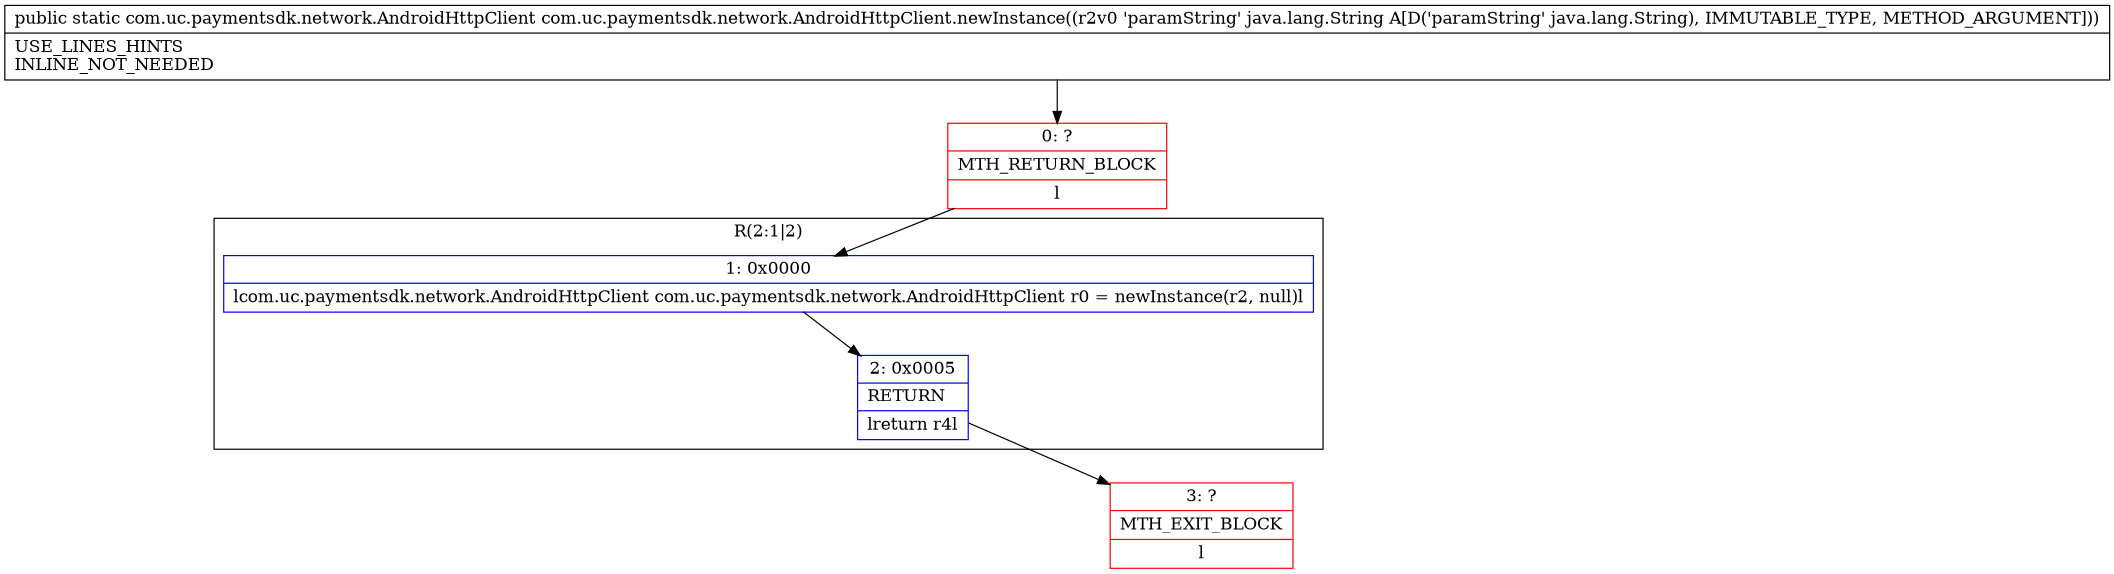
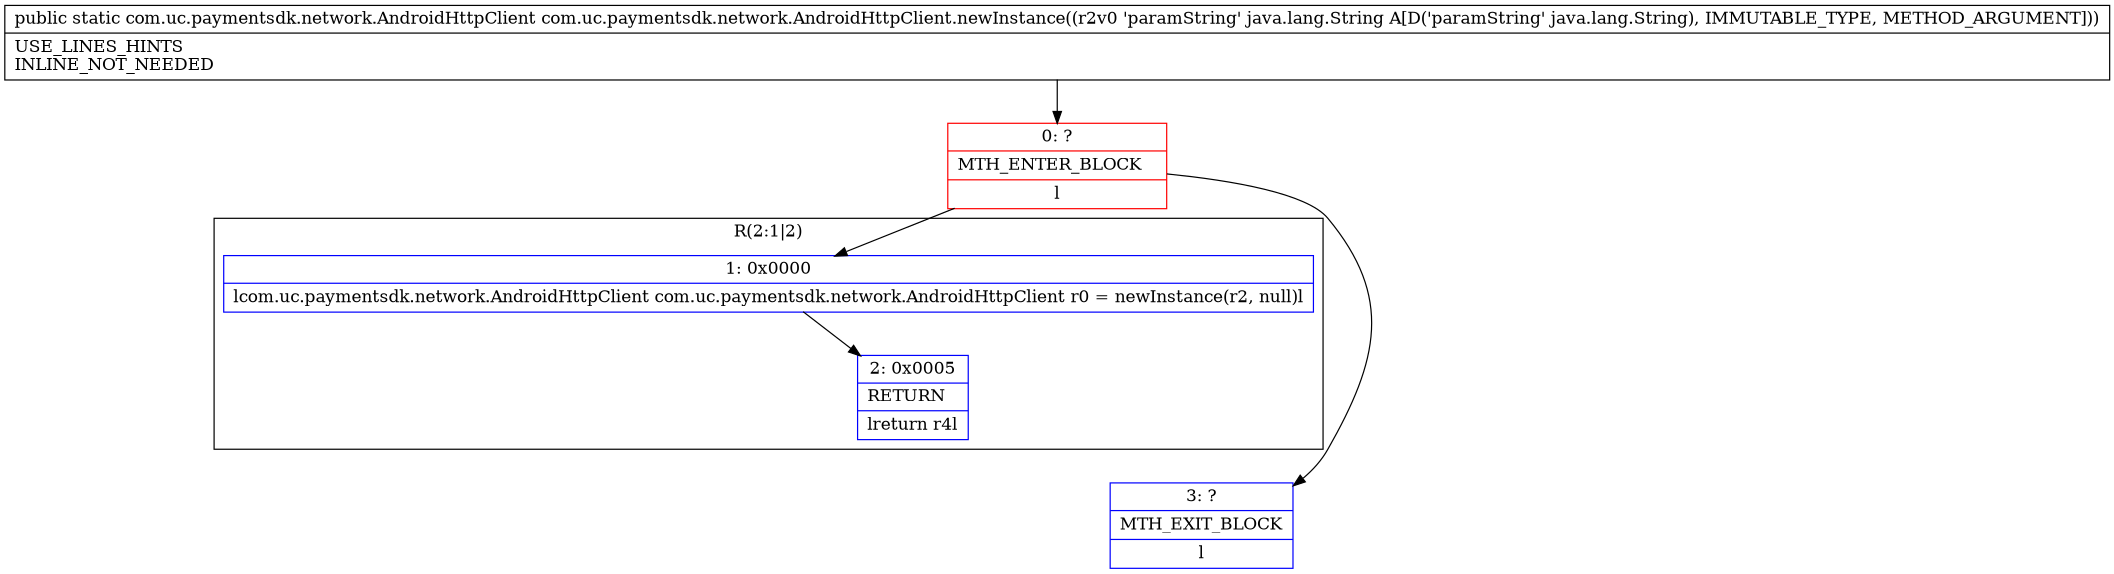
(1057, 165) -> (1050, 165)
(1046, 457) -> (1360, 269)
(1202, 526) -> (1202, 526)
